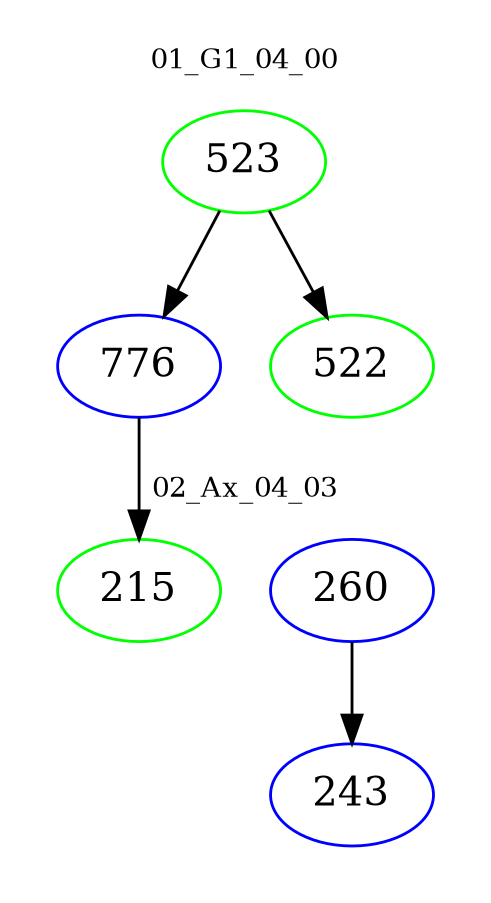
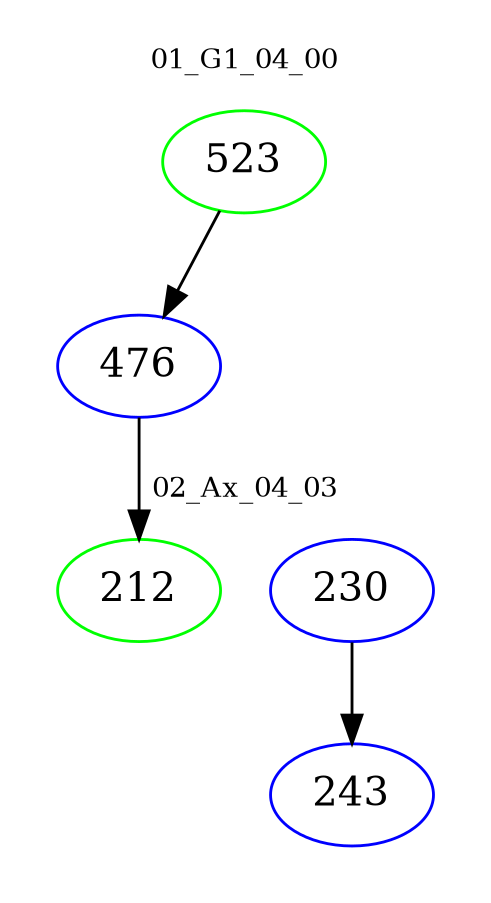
(139, 366) -> (139, 366)
(352, 366) -> none
(139, 590) -> (139, 590)
(352, 590) -> (352, 590)
